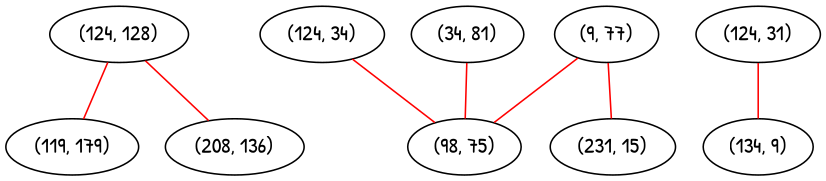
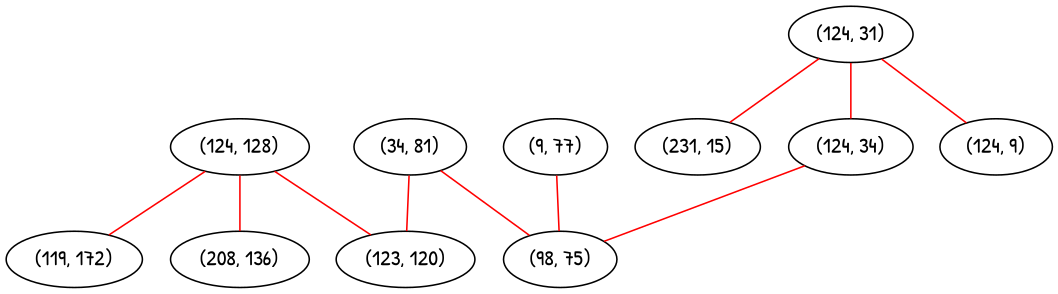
(610, 91) -> (775, 90)
none -> (851, 91)
(72, 147) -> (74, 259)
(758, 147) -> (996, 147)
none -> (406, 259)
